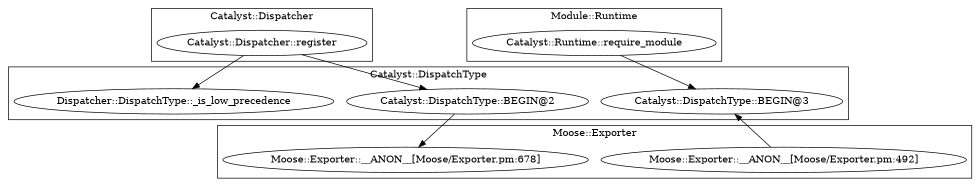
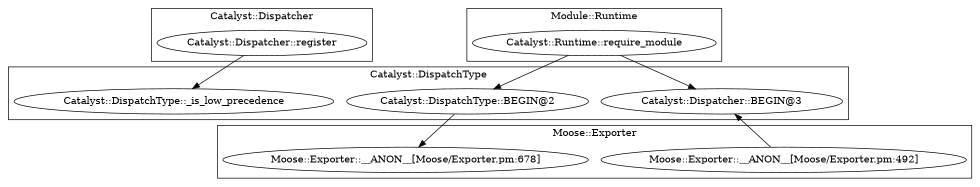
(364, 72) -> (533, 71)
(174, 101) -> (174, 101)
(722, 101) -> (722, 101)
